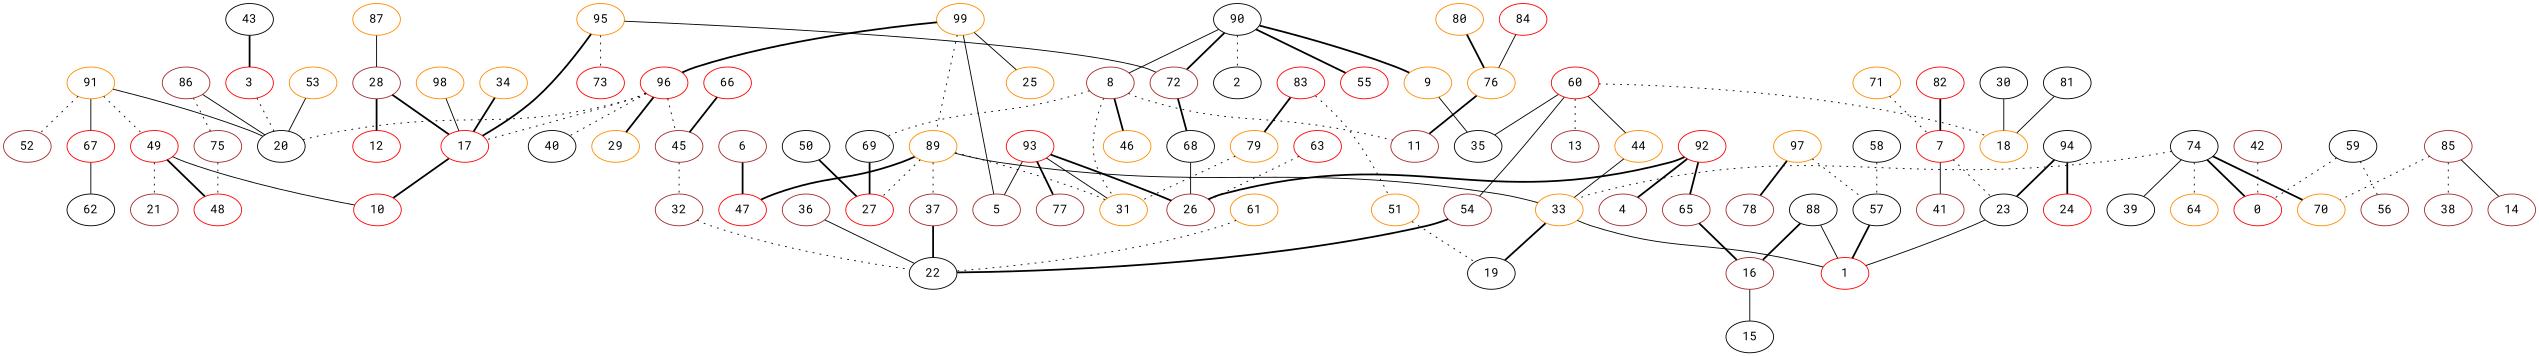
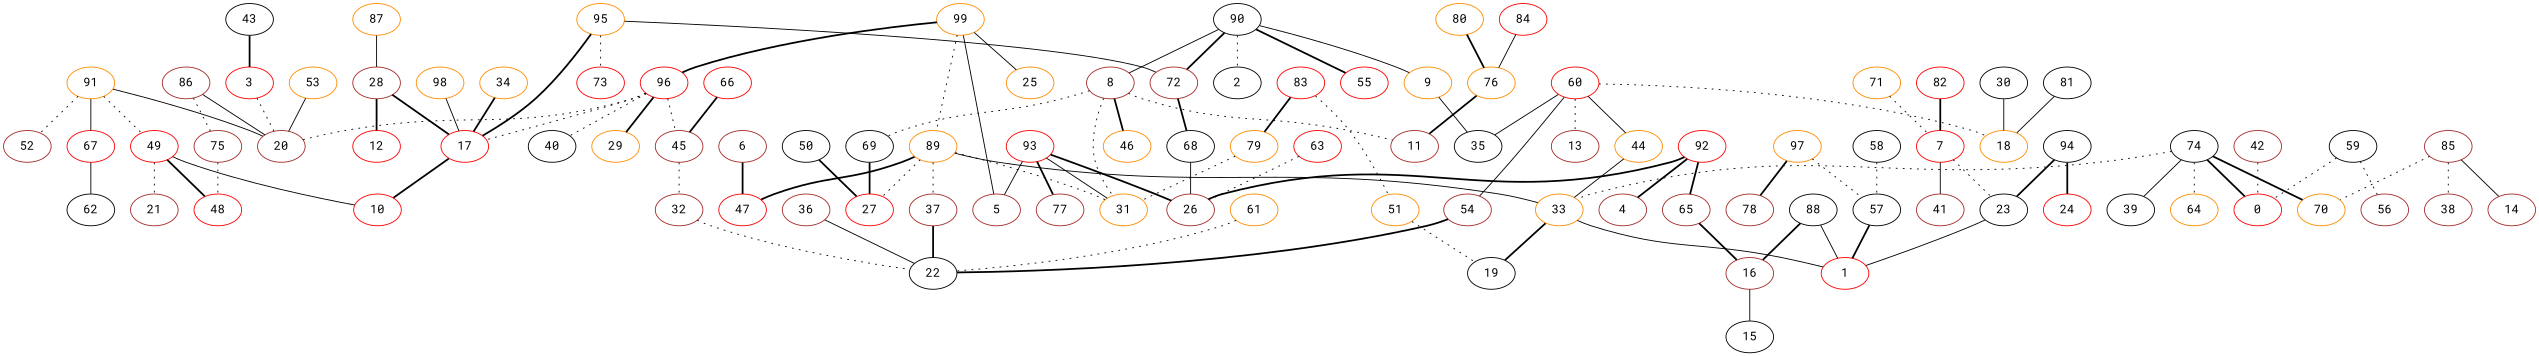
(1335, 47) -> (1335, 47)
(281, 146) -> (281, 146)
